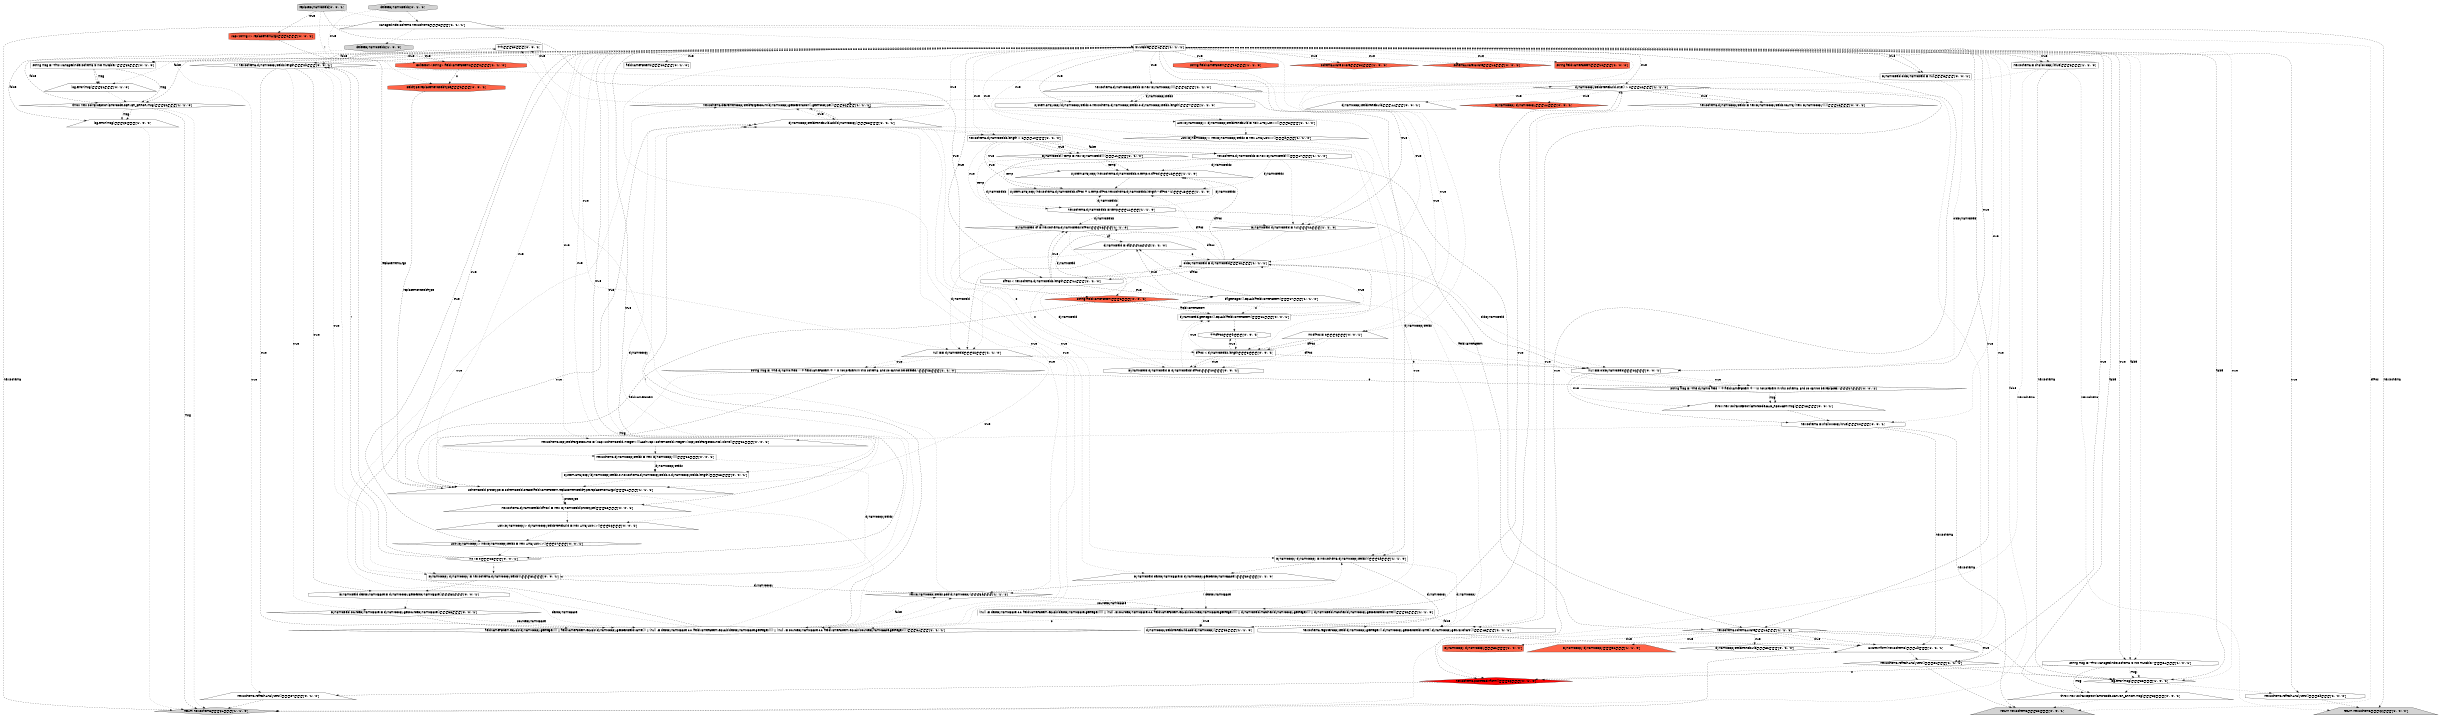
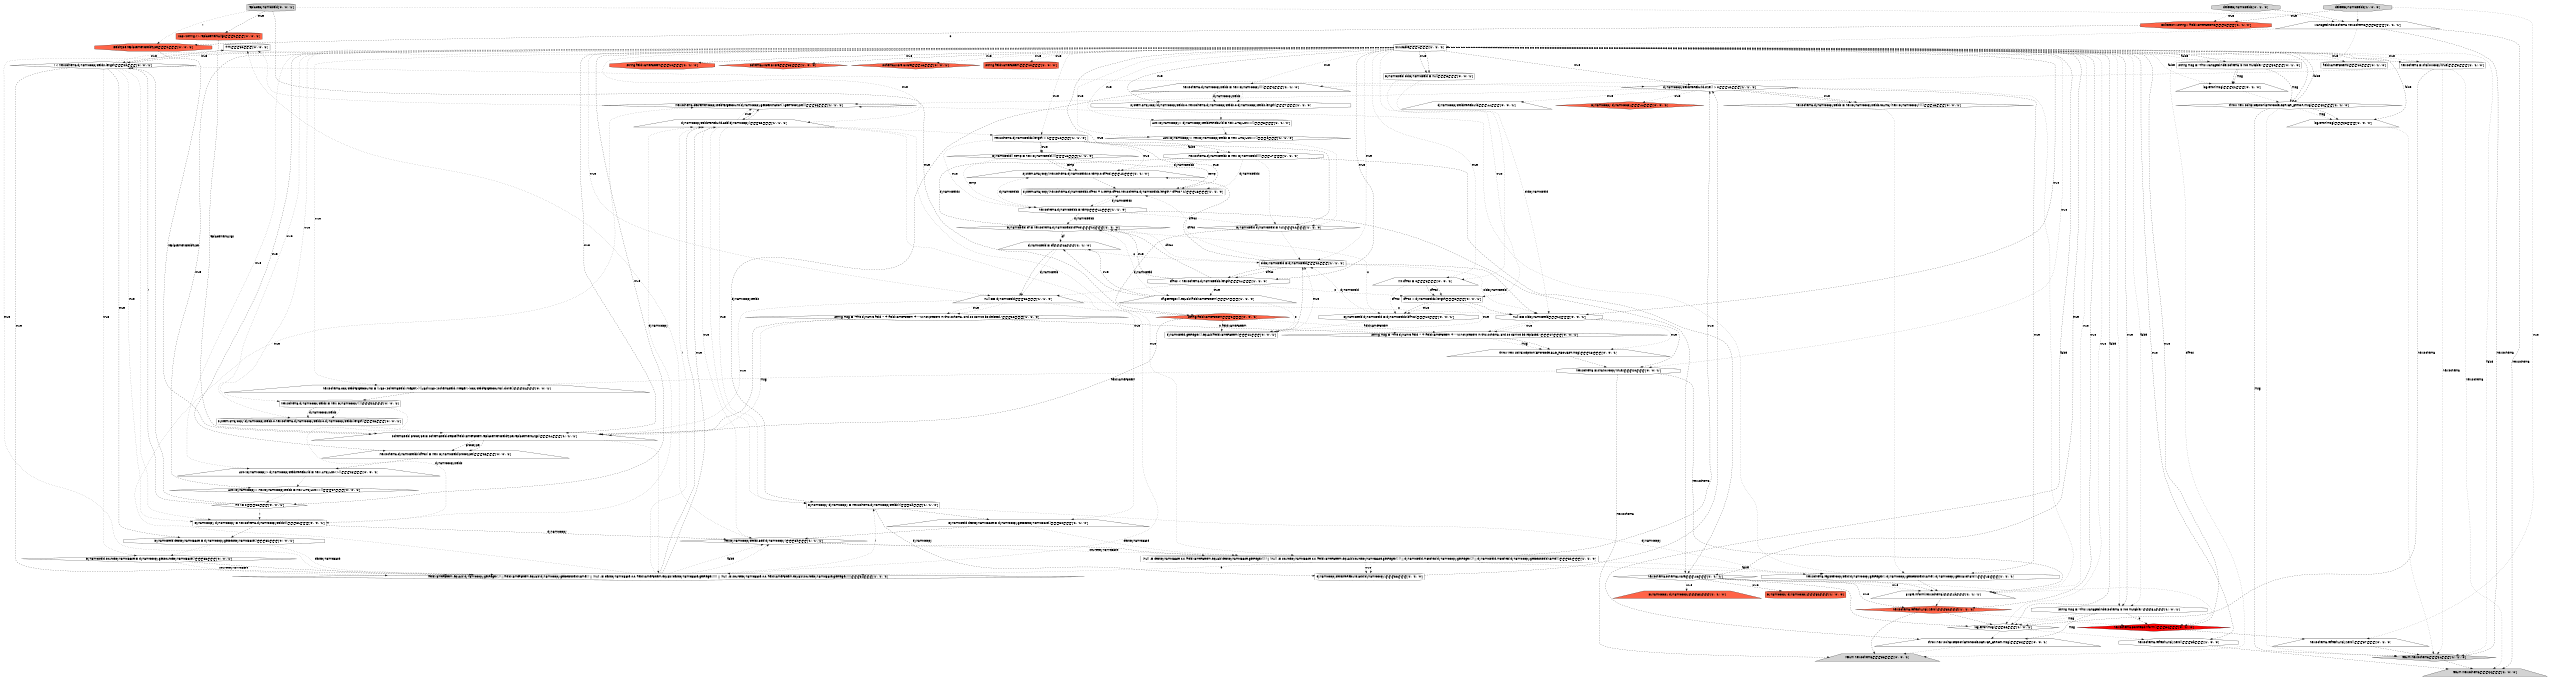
(401, 36) -> (2358, 15)
(1234, 335) -> none
(1755, 648) -> none
(1921, 663) -> (1934, 610)
(1312, 705) -> (2458, 664)
